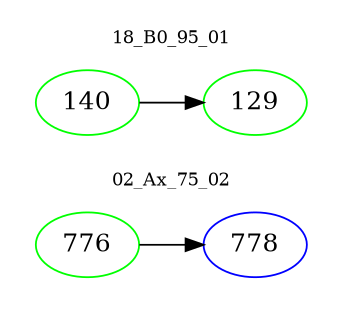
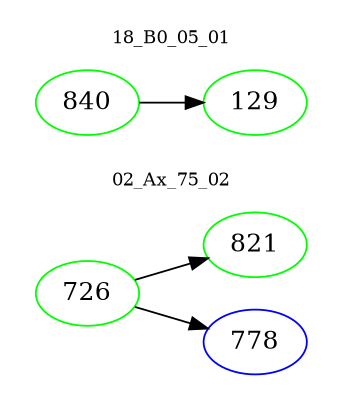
(171, 39) -> (171, 39)
(87, 103) -> (87, 103)
(87, 245) -> (87, 293)
none -> (255, 245)
